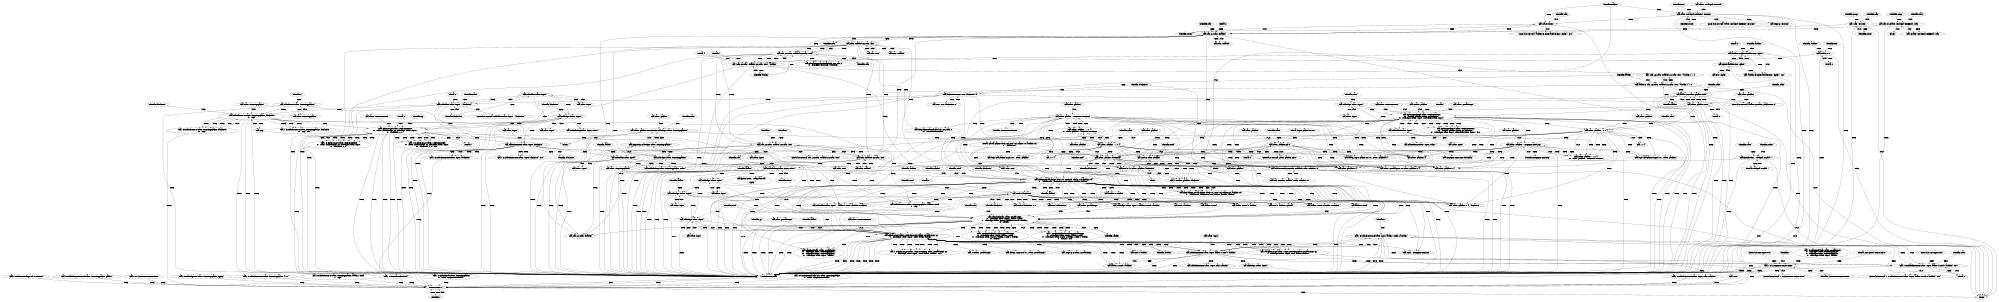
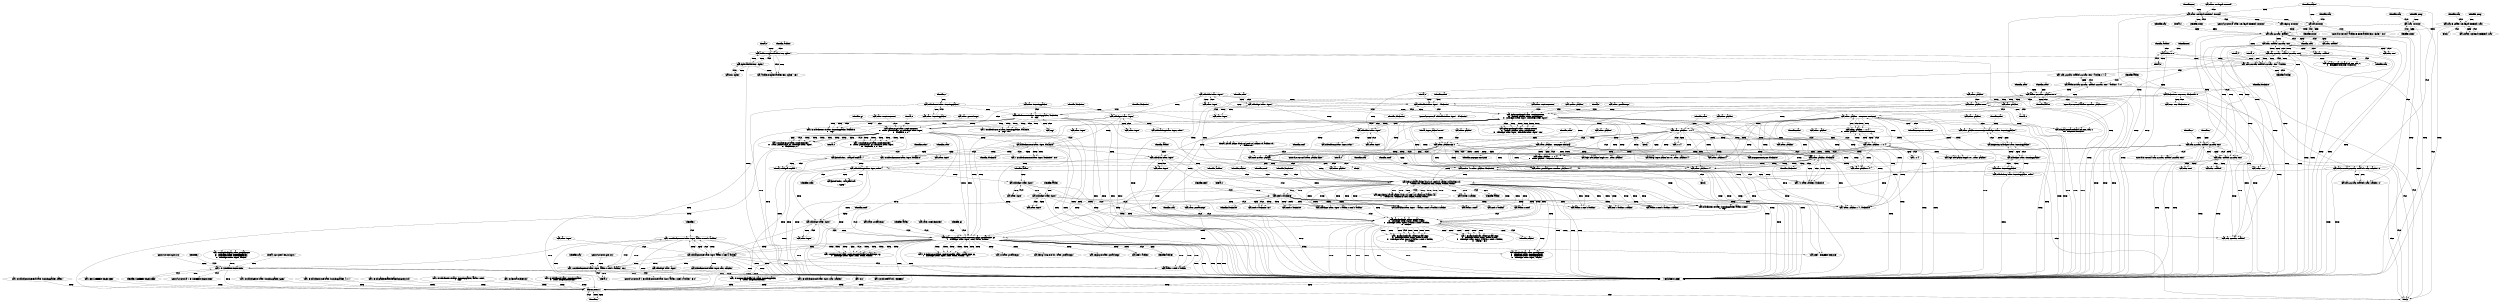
none -> (968, 116)
(1281, 205) -> (1620, 208)
(600, 267) -> (1892, 278)
(26, 277) -> (889, 279)
none -> (389, 279)
